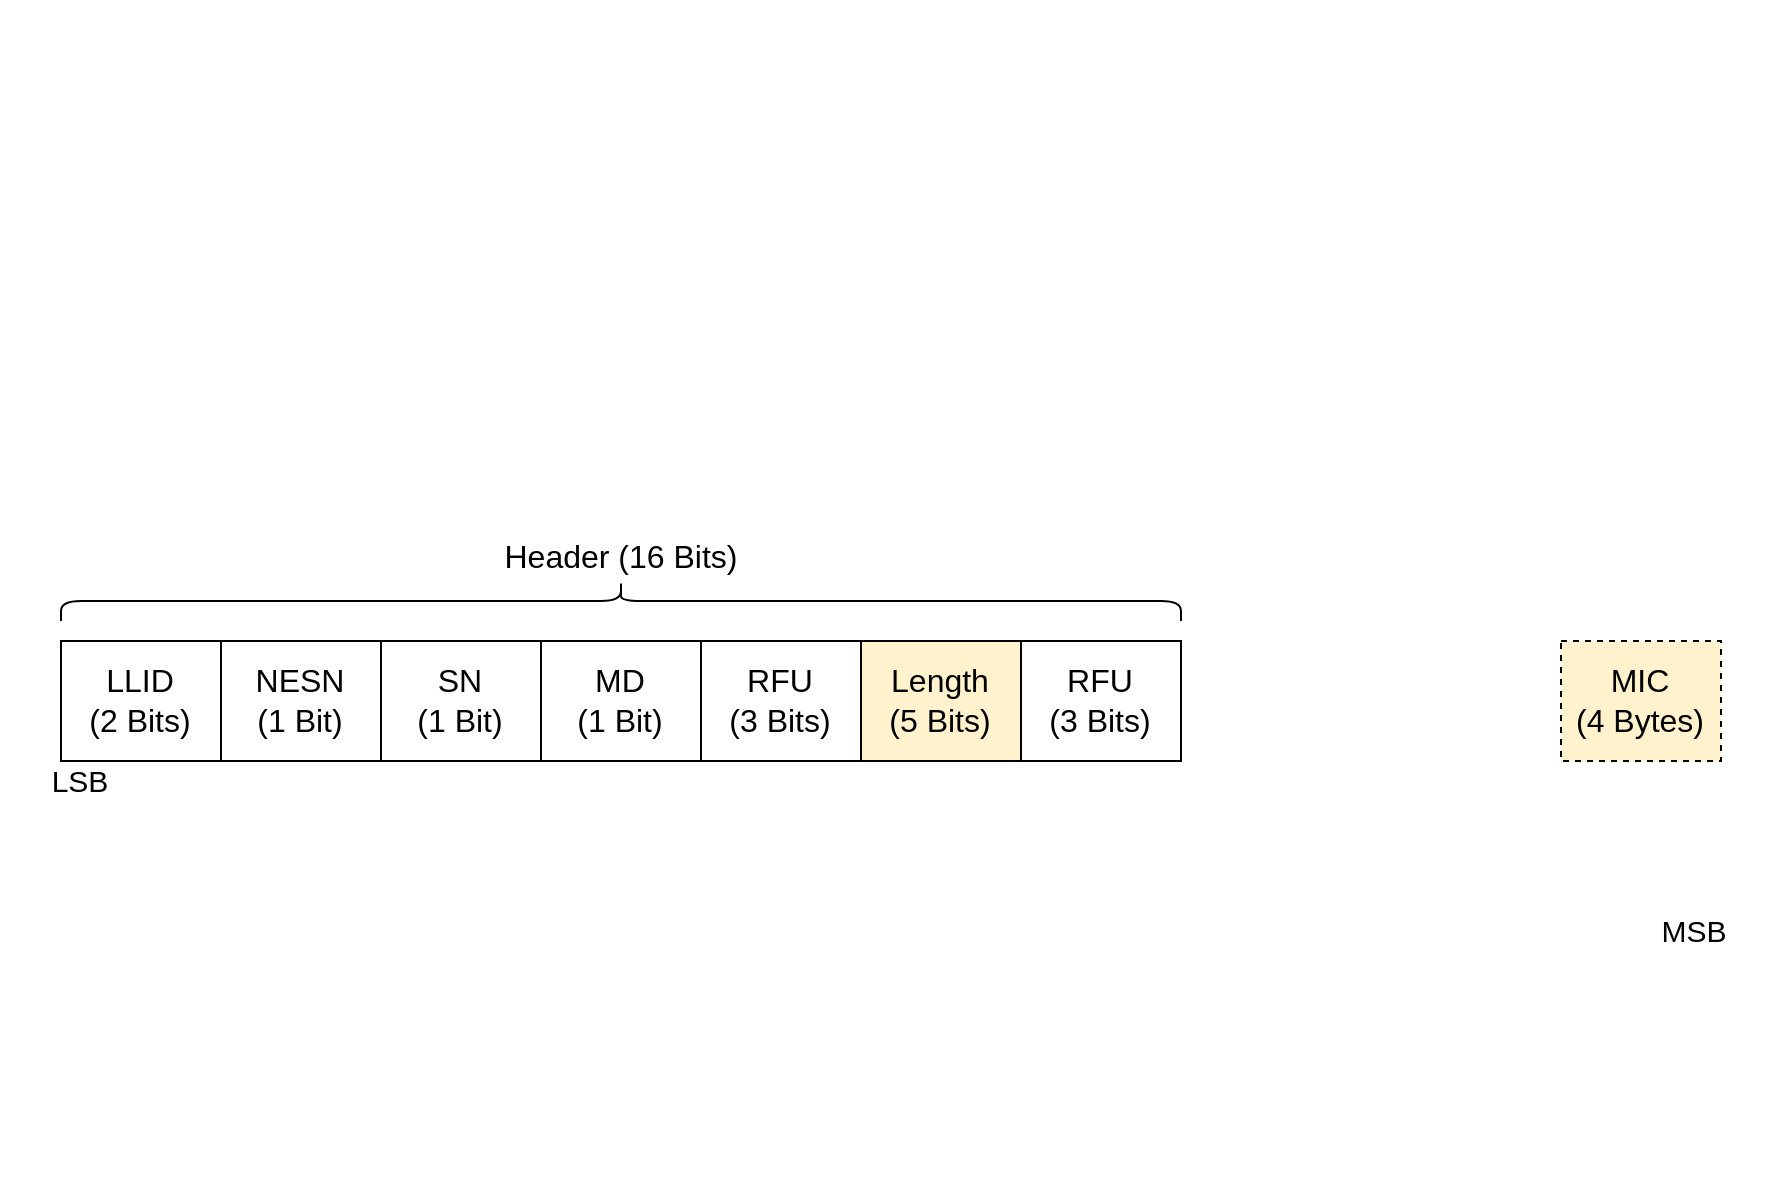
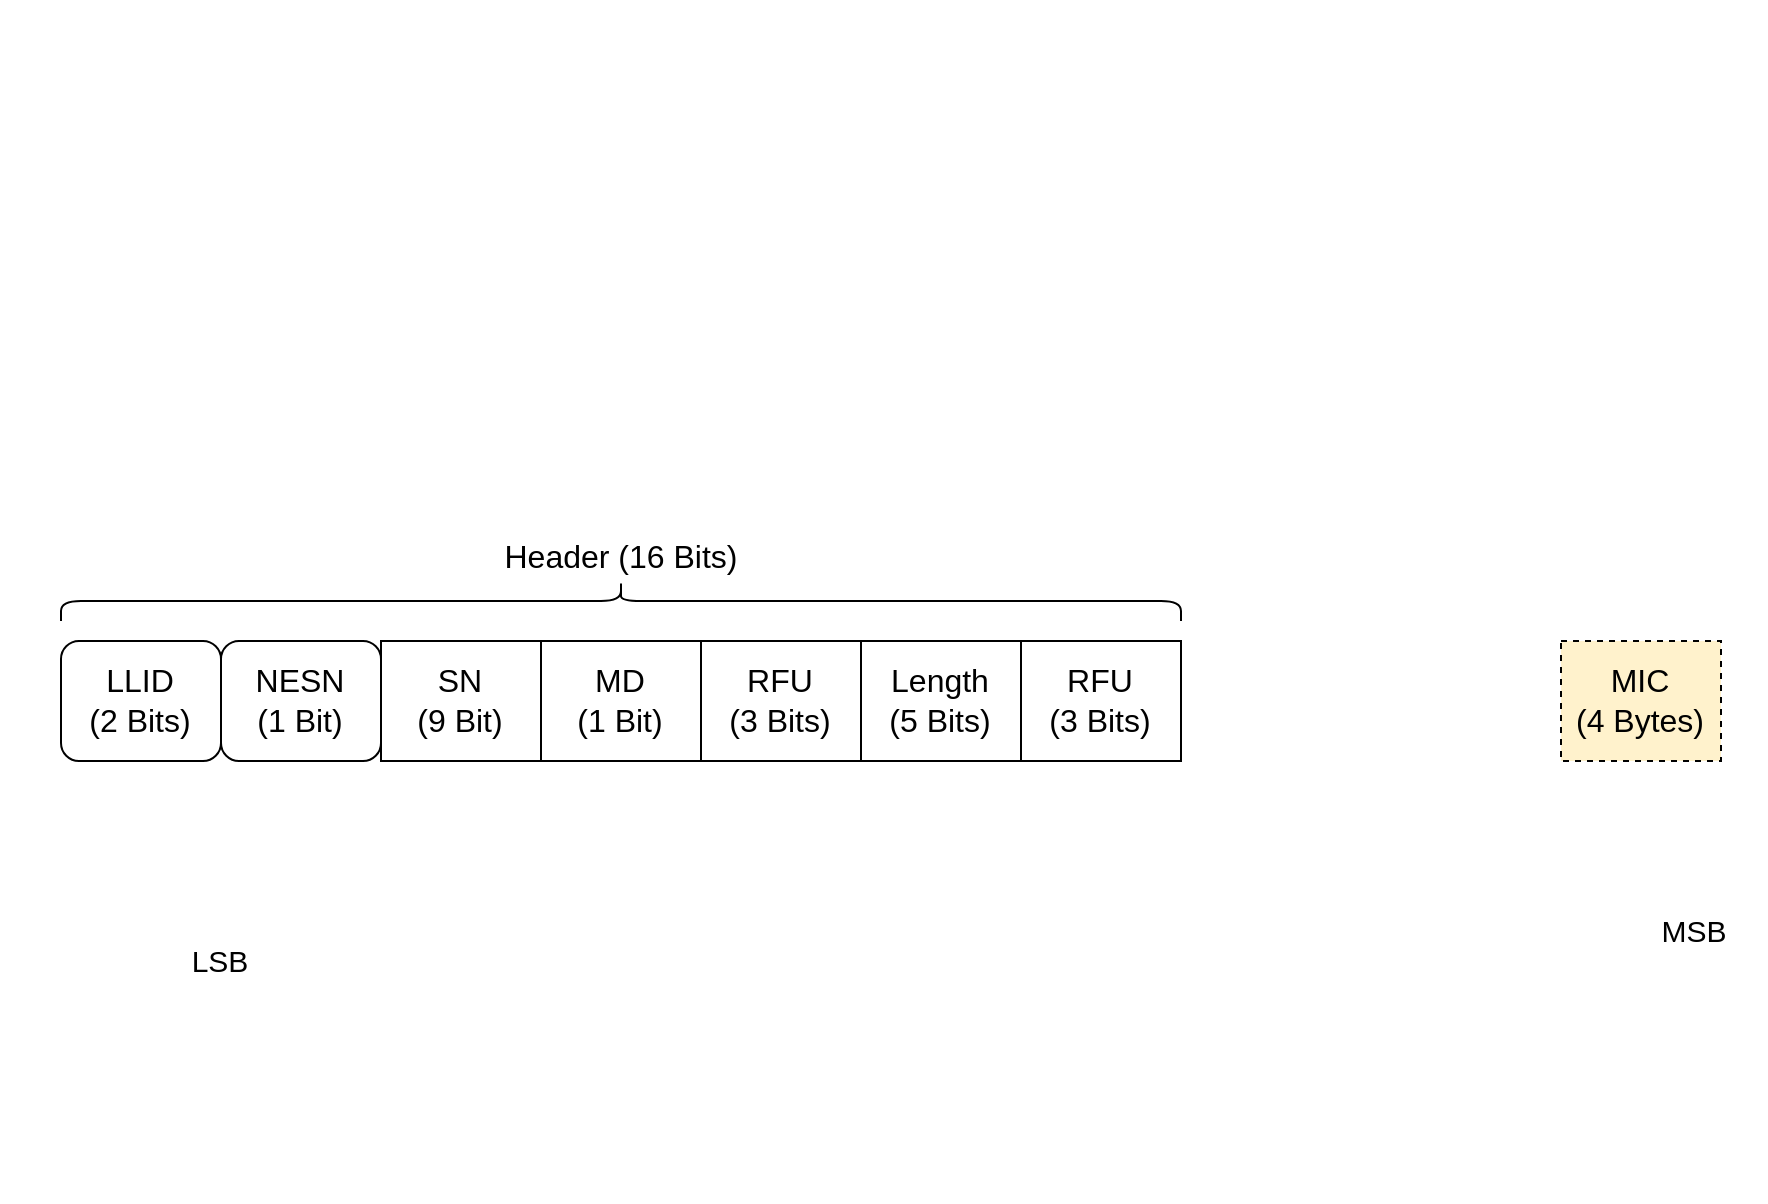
(141, 701) -> (141, 701)
(301, 701) -> (301, 701)
(461, 701) -> (461, 701)
(941, 701) -> (941, 701)
(81, 781) -> (221, 961)
